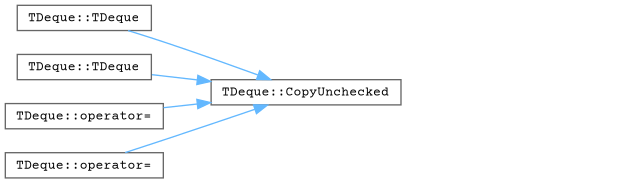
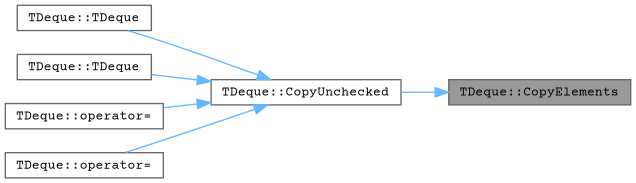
none -> (540, 92)
